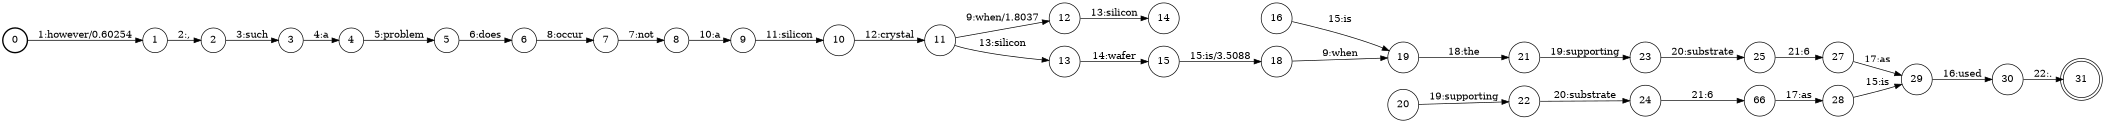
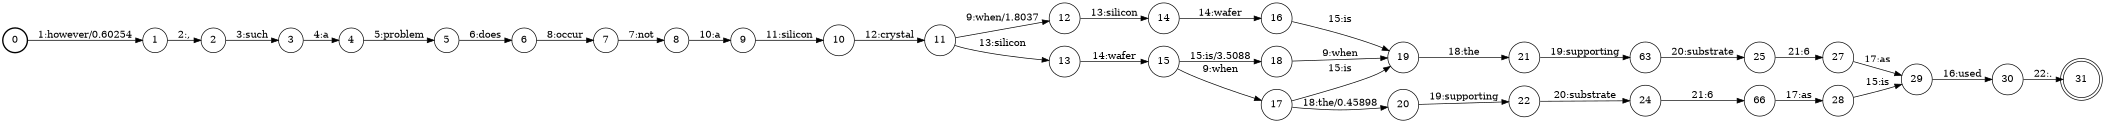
none -> (1217, 18)
(1645, 57) -> (1645, 57)
none -> (1277, 105)
